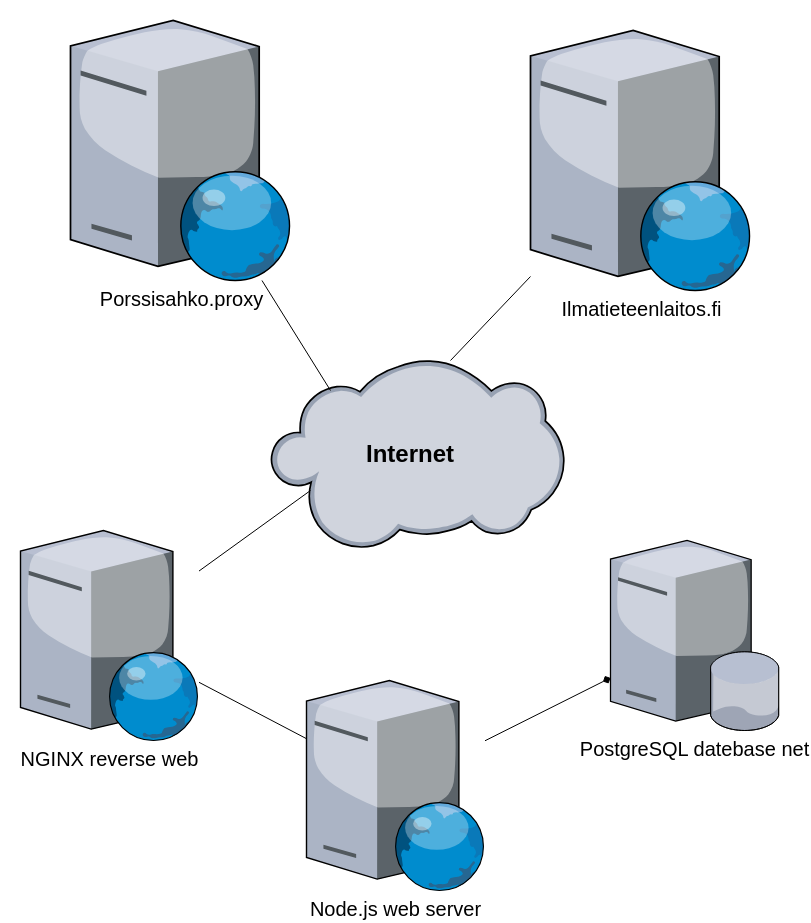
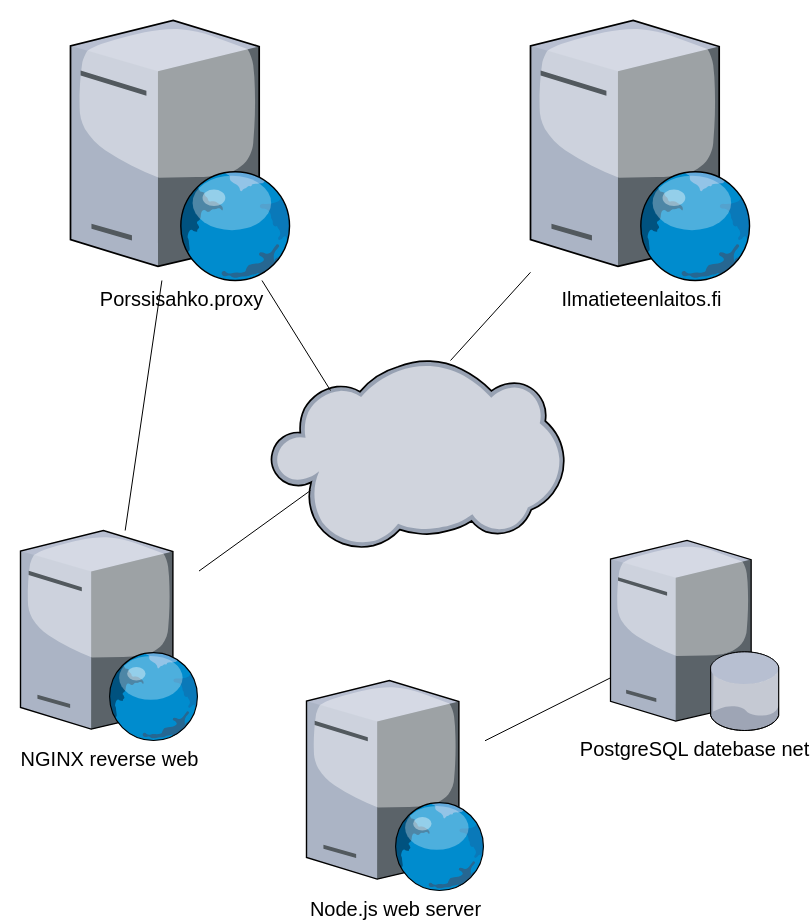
(641, 161) -> (641, 151)
(411, 454) -> none
(603, 682) -> (604, 681)
(251, 710) -> (144, 406)
